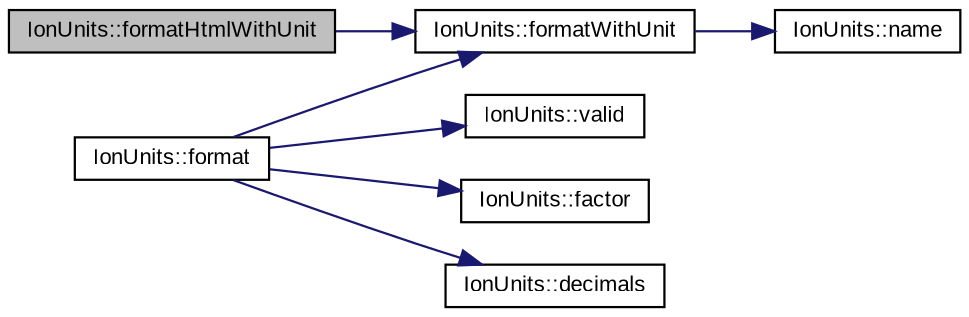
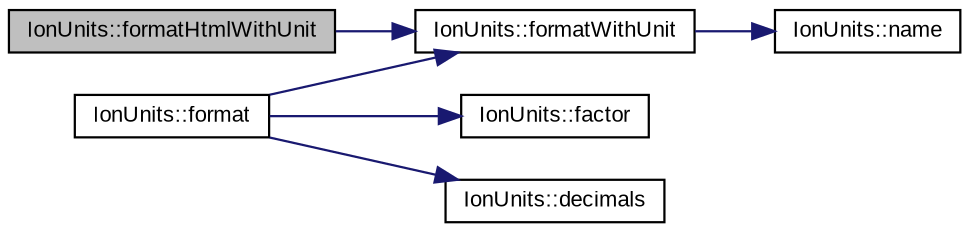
(555, 116) -> none
